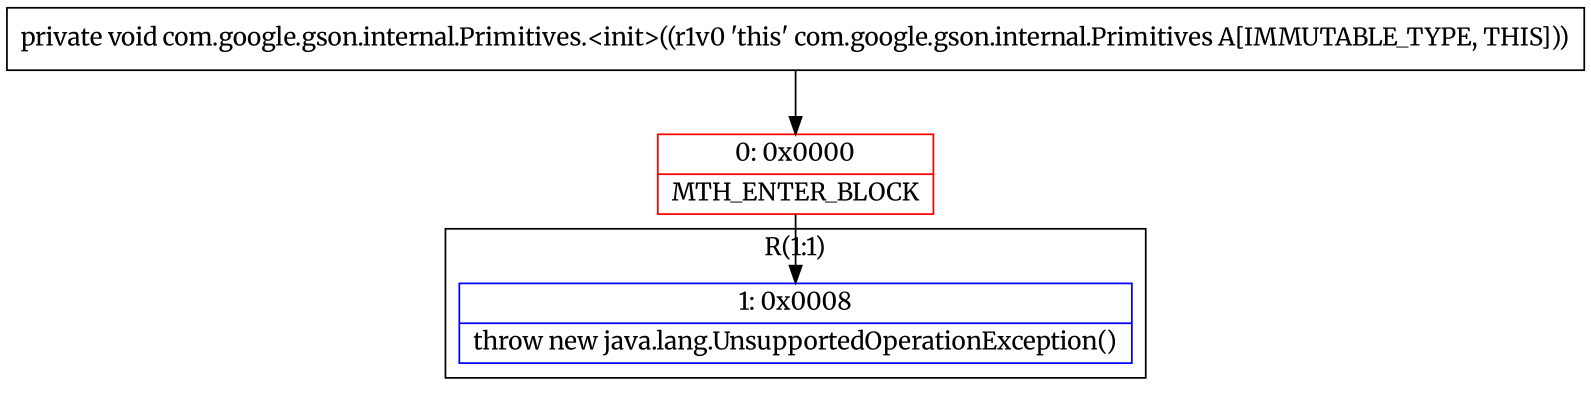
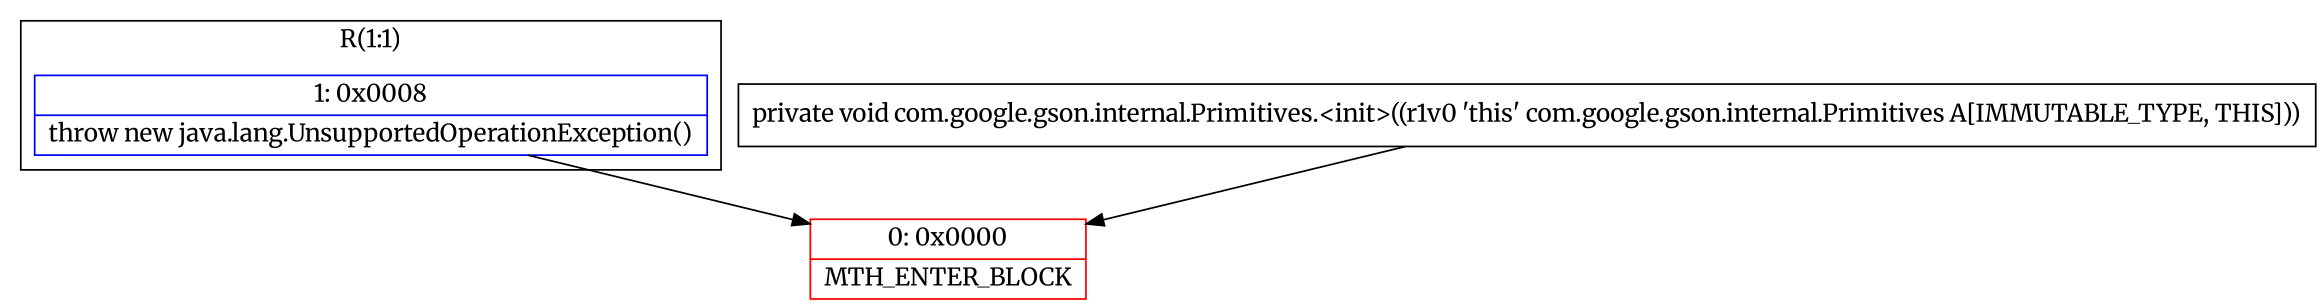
(796, 240) -> (660, 187)
